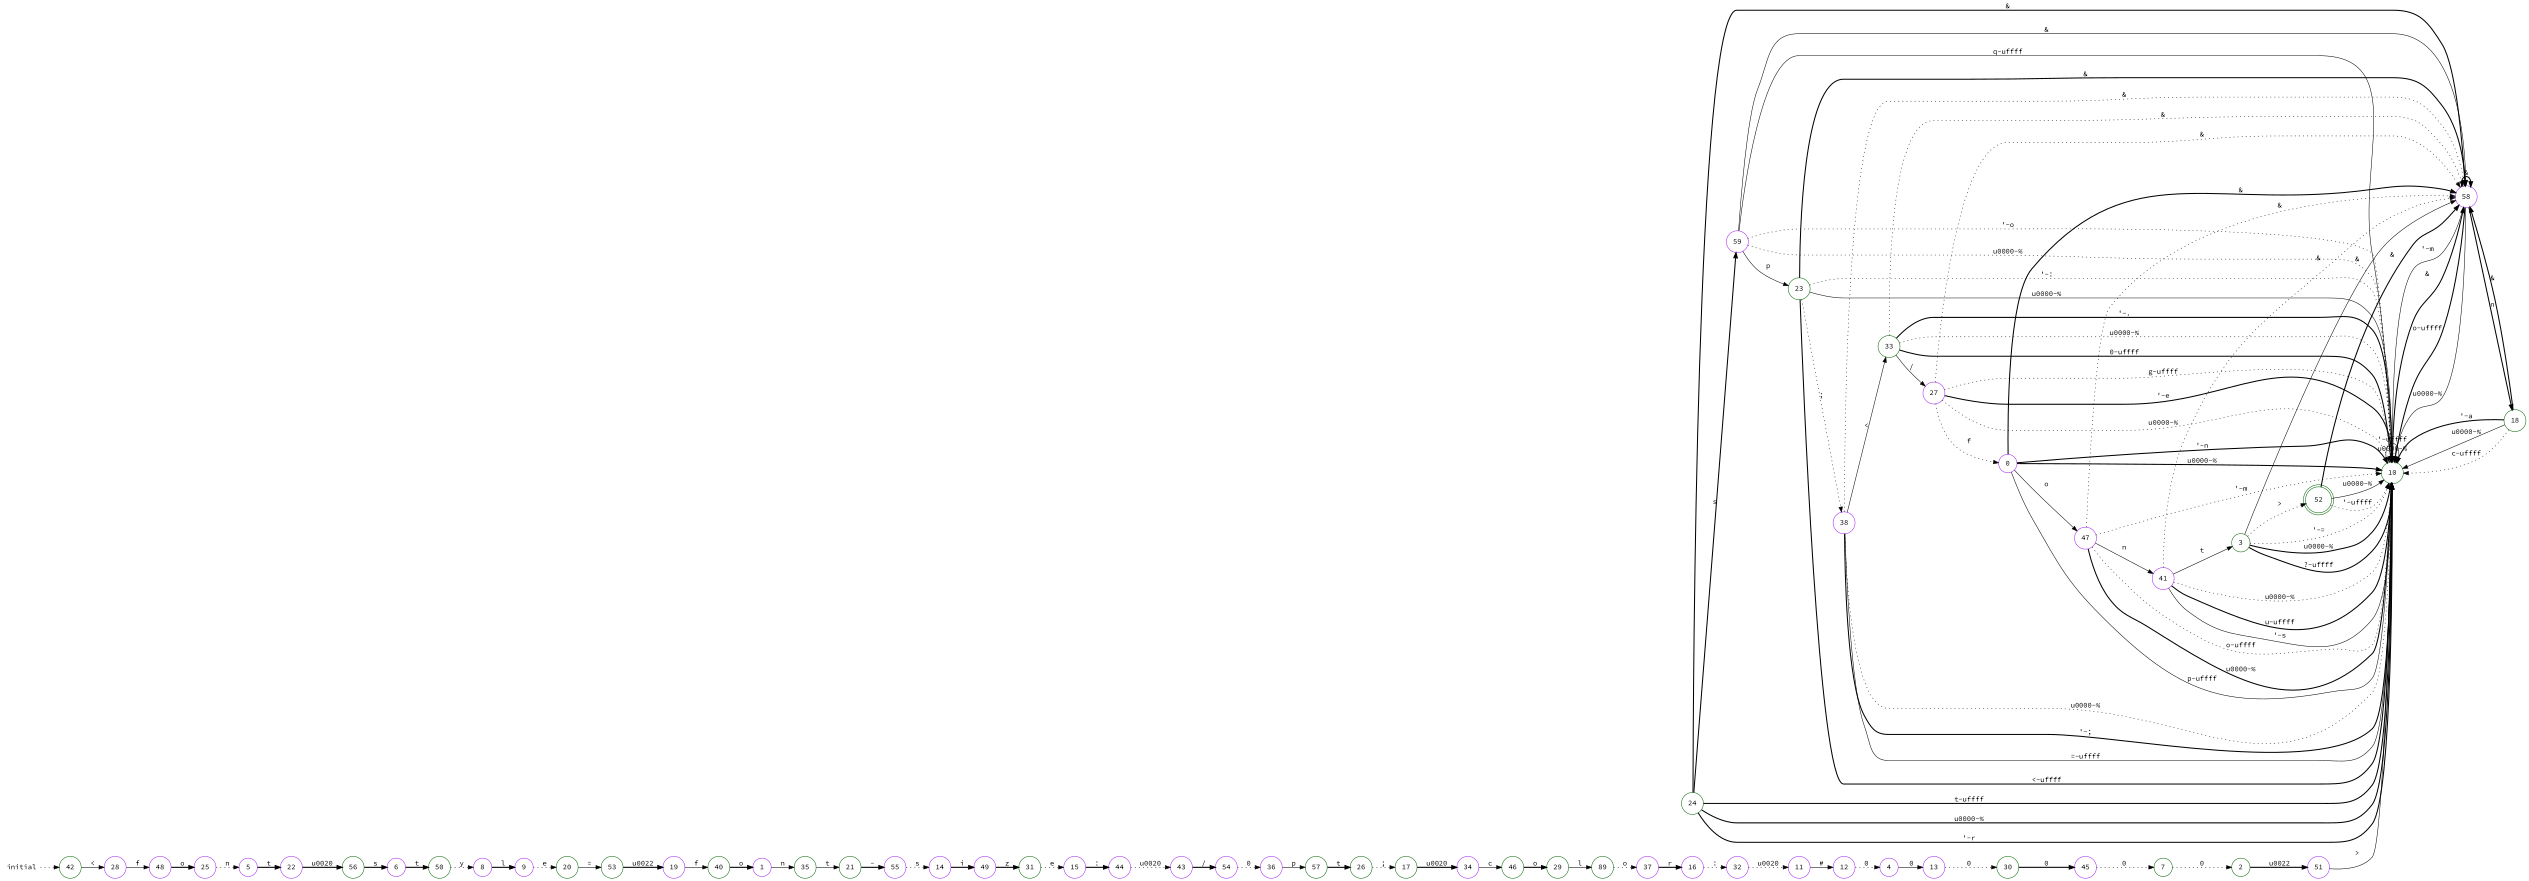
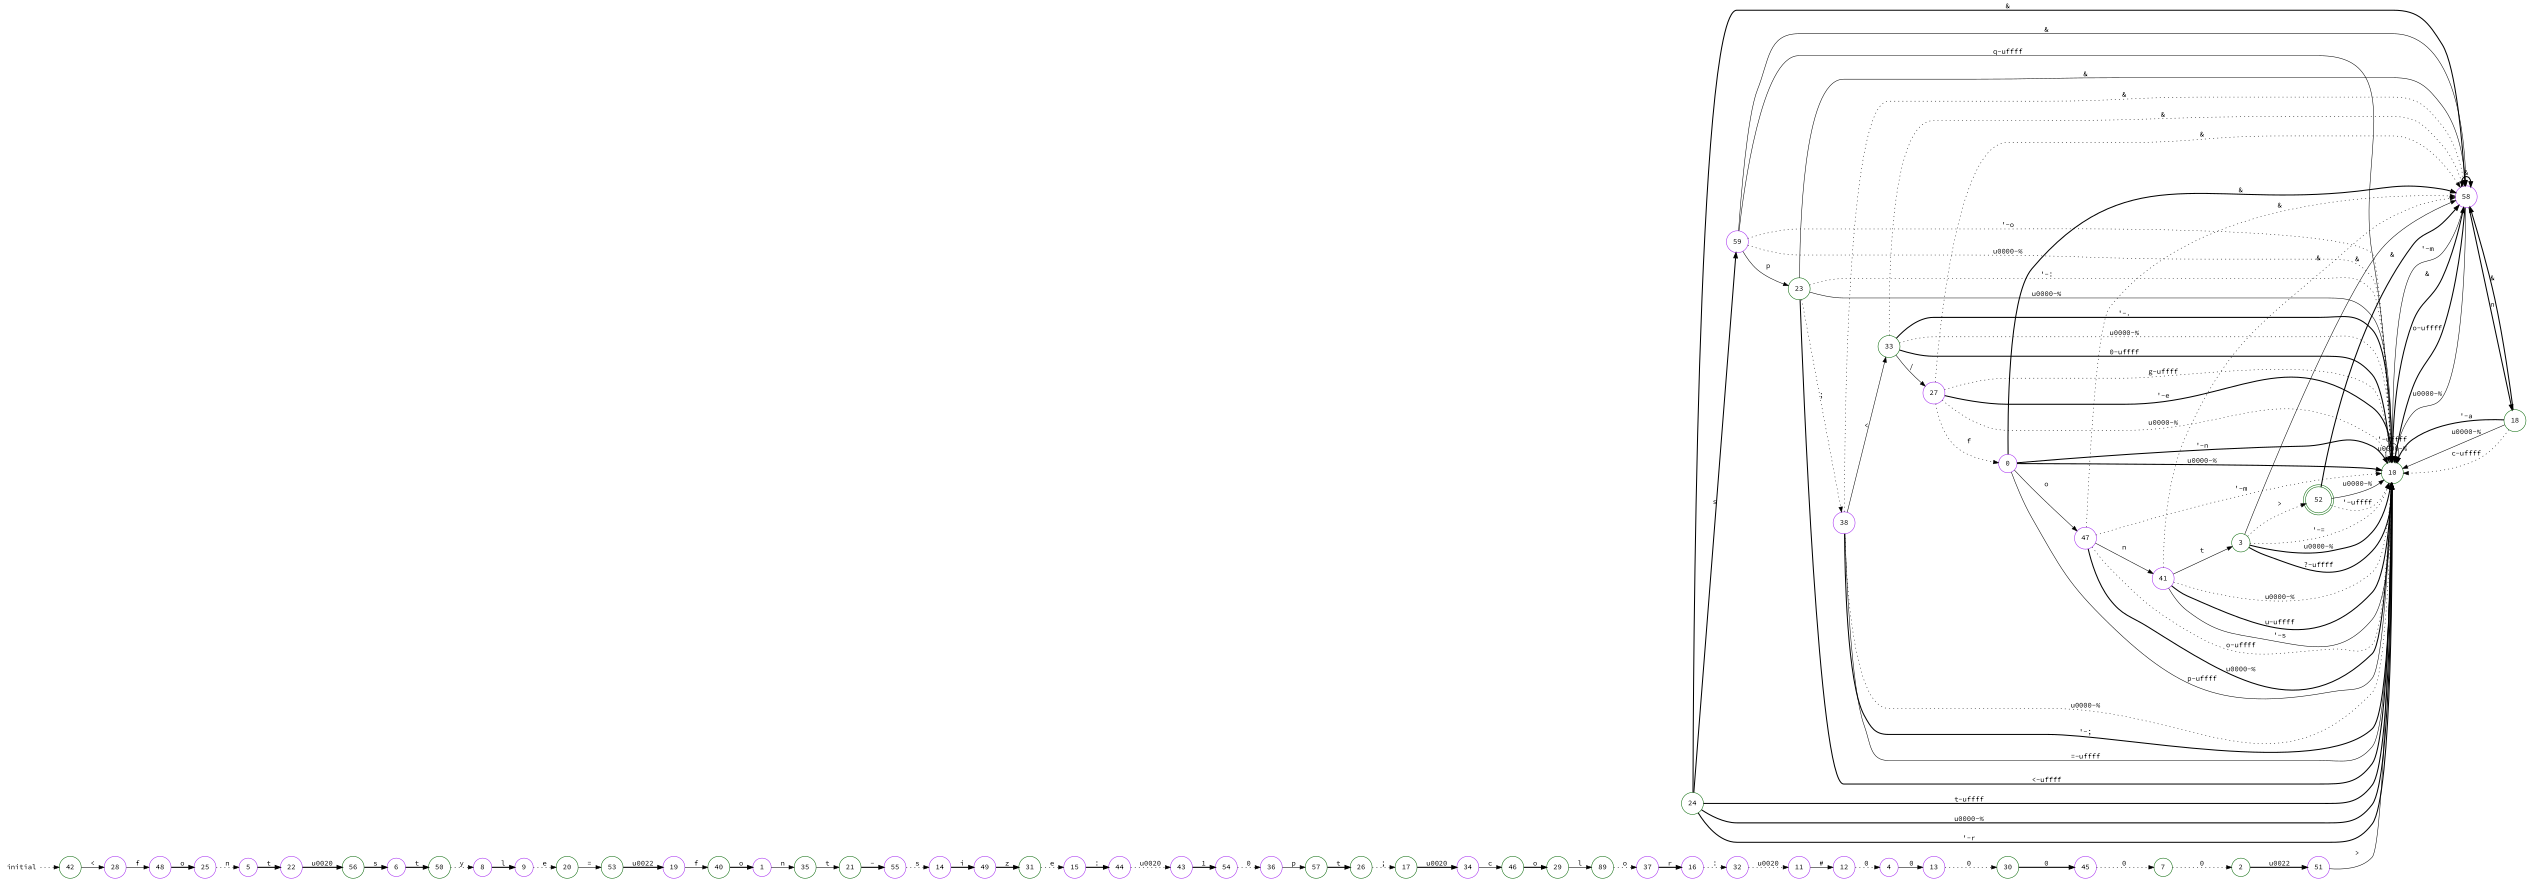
(2082, 78) -> (2082, 78)
(1204, 864) -> (1204, 864)
